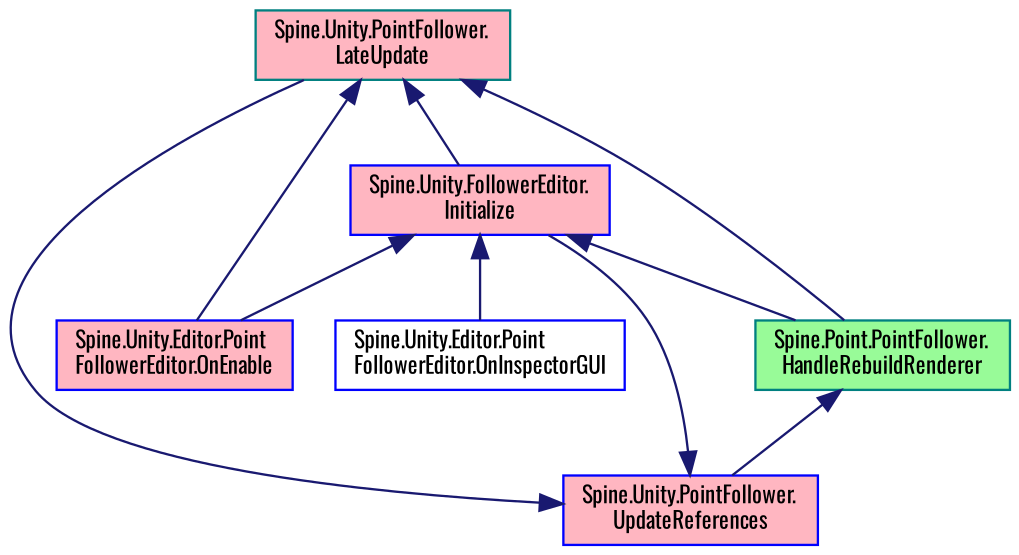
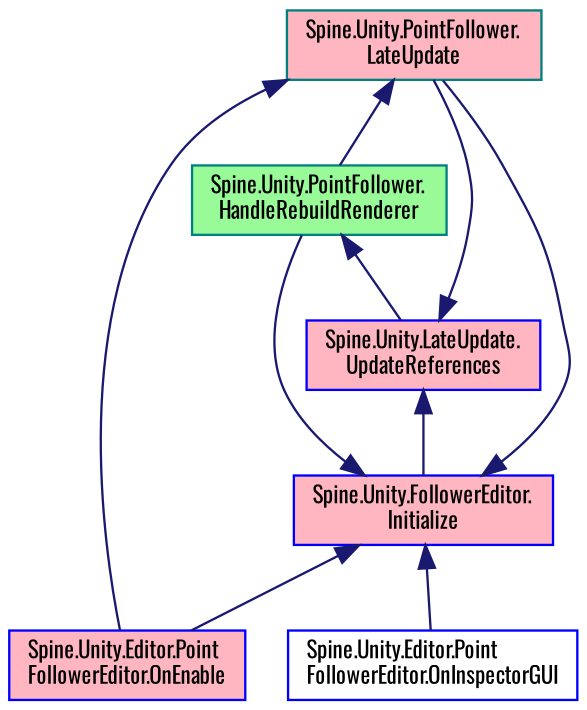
(438, 133) -> (551, 269)
(883, 355) -> (319, 200)
(691, 510) -> (423, 355)
